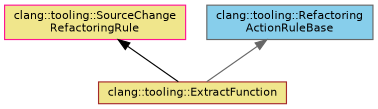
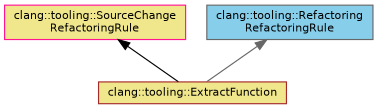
(290, 22) -> (290, 22)
